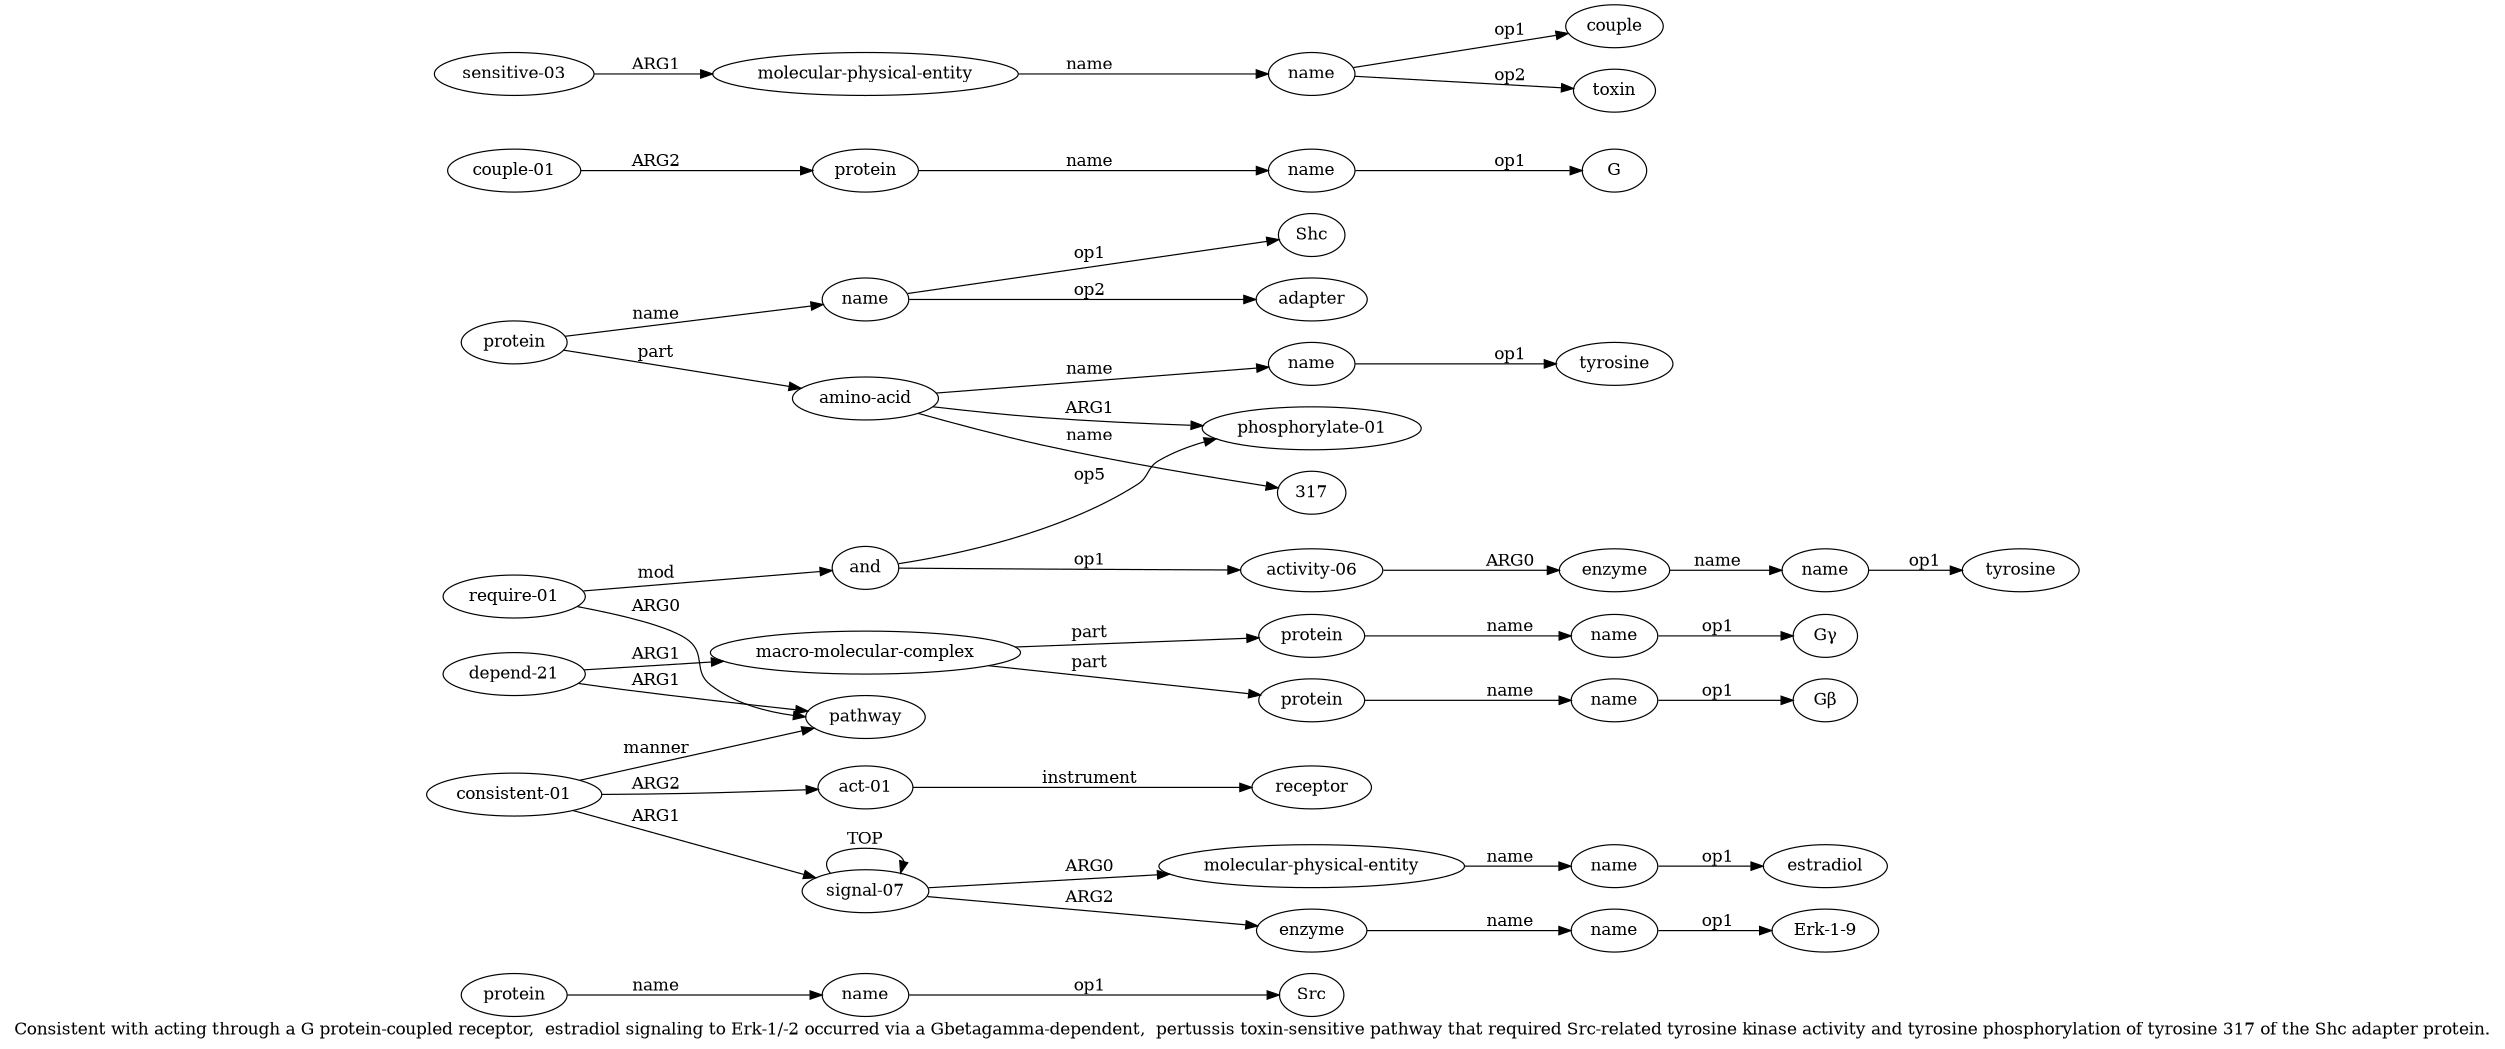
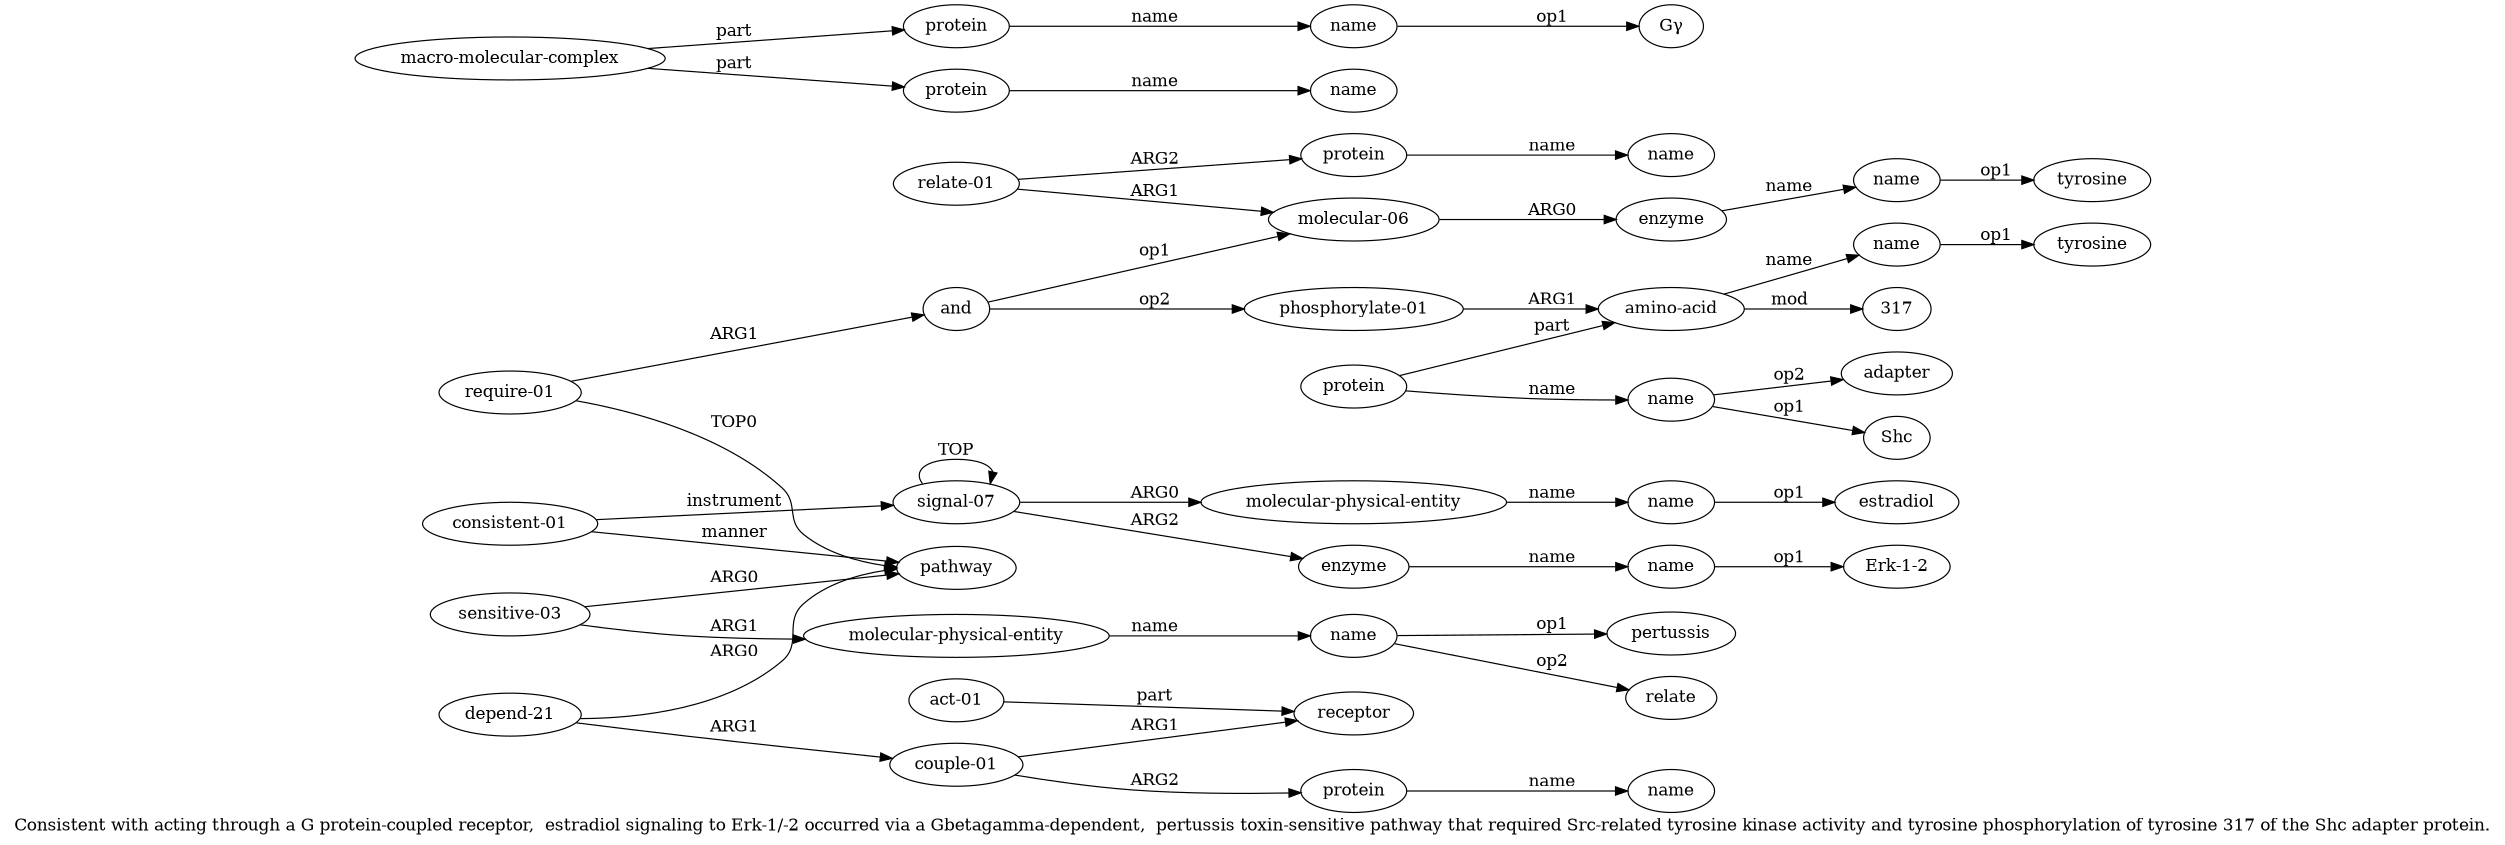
(1614, 26) -> (1671, 634)
(1614, 91) -> (1671, 698)
(1614, 171) -> none
none -> (956, 184)
(1062, 419) -> (1525, 309)
(1090, 436) -> (1789, 300)
(1090, 475) -> (1155, 300)
(1312, 570) -> (1354, 220)
(656, 573) -> (734, 335)
none -> (736, 591)
(656, 607) -> (734, 423)
(648, 666) -> (728, 741)
(656, 681) -> (734, 652)
(1825, 700) -> none
none -> (1152, 740)
(1090, 778) -> (1155, 696)
(704, 793) -> none
(656, 817) -> (734, 502)
(1825, 931) -> (1897, 567)
(1312, 995) -> none
